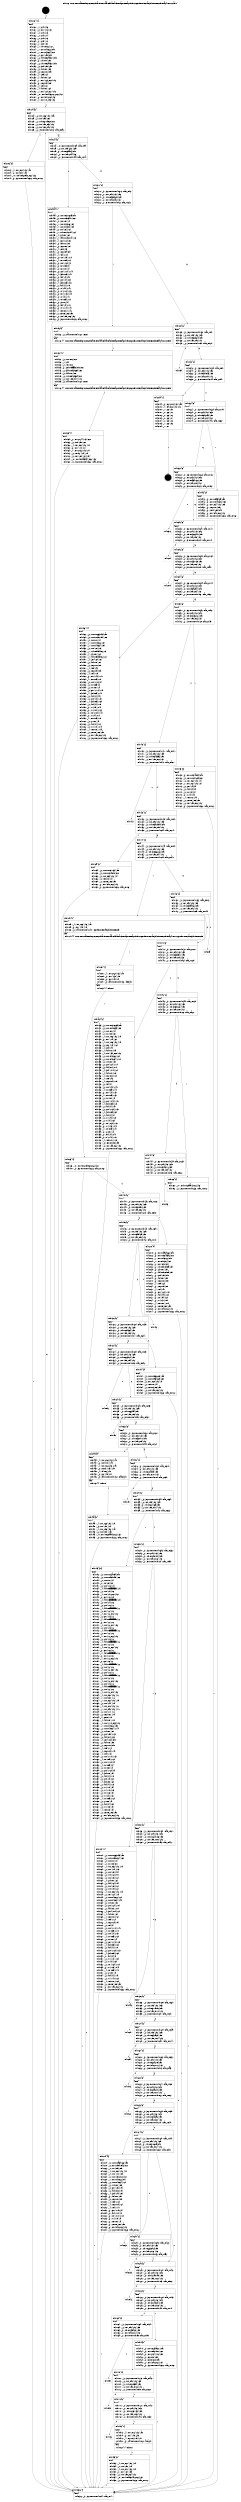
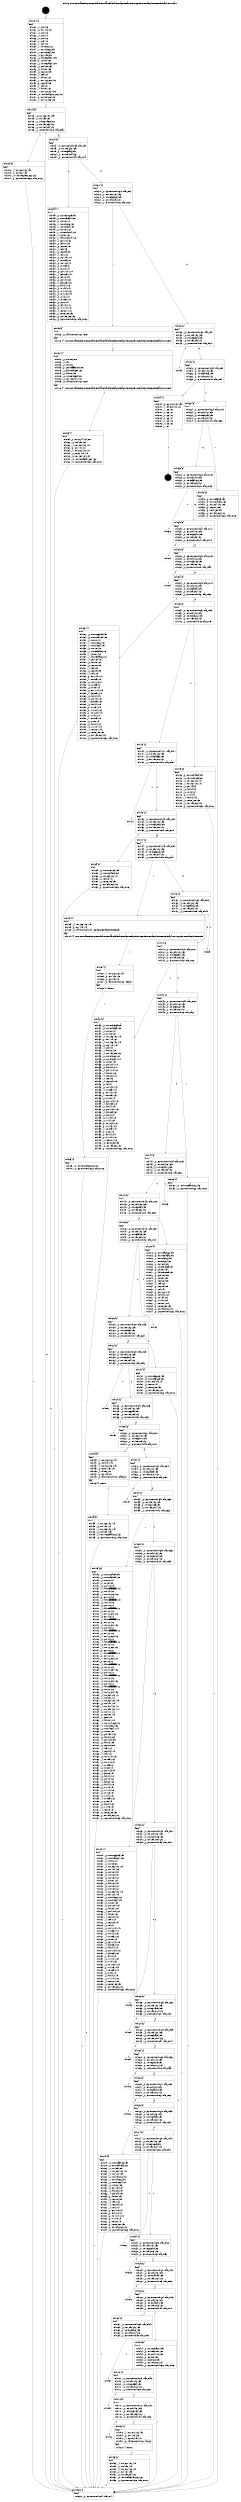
(109, 1182) -> (152, 1184)
(168, 2207) -> (152, 2193)
